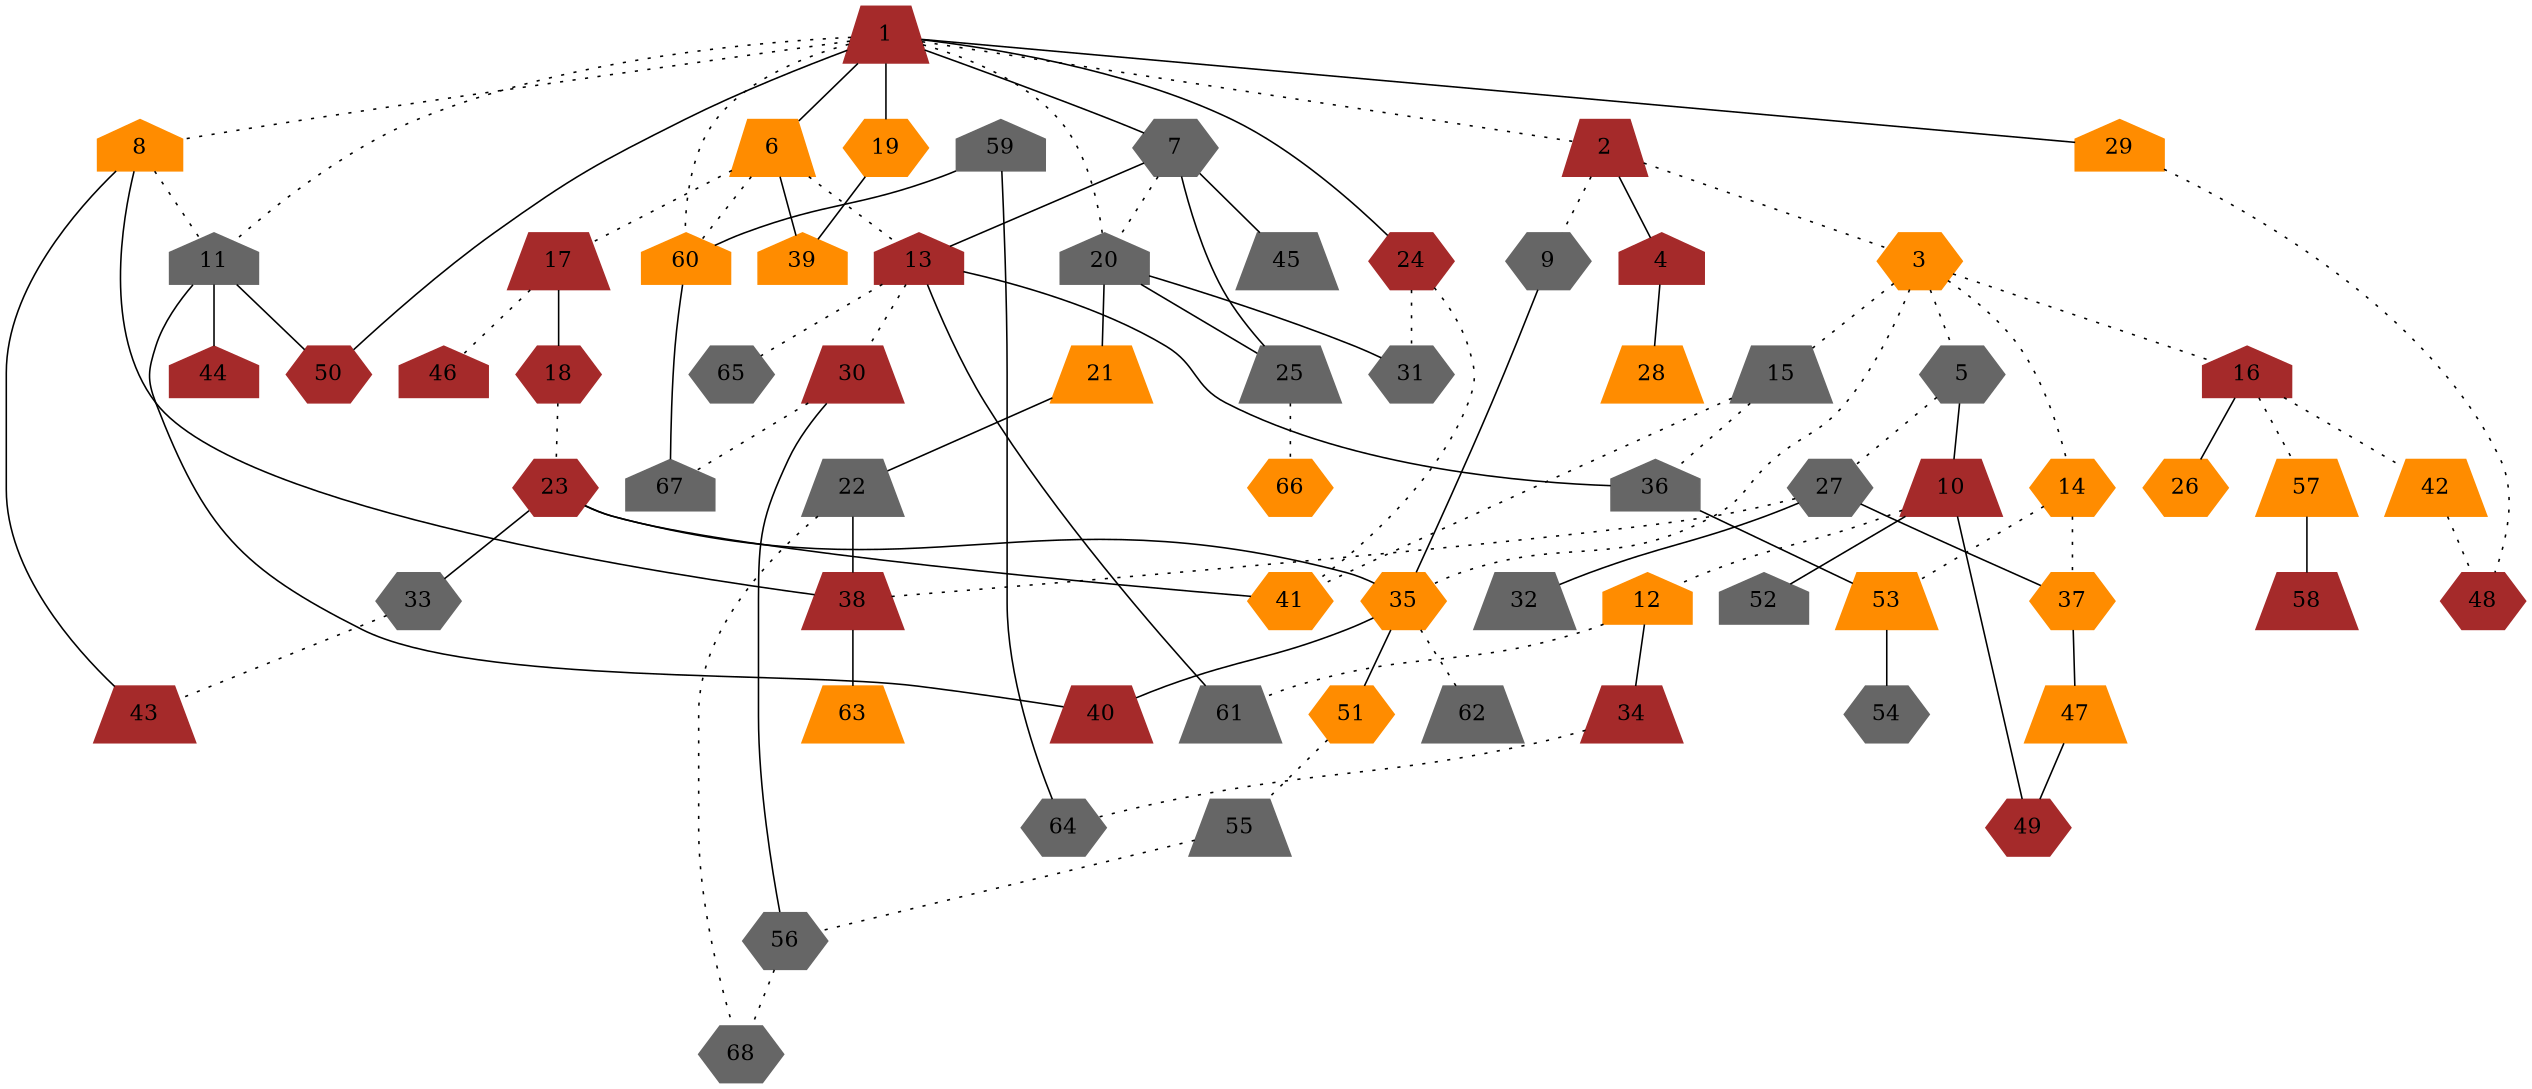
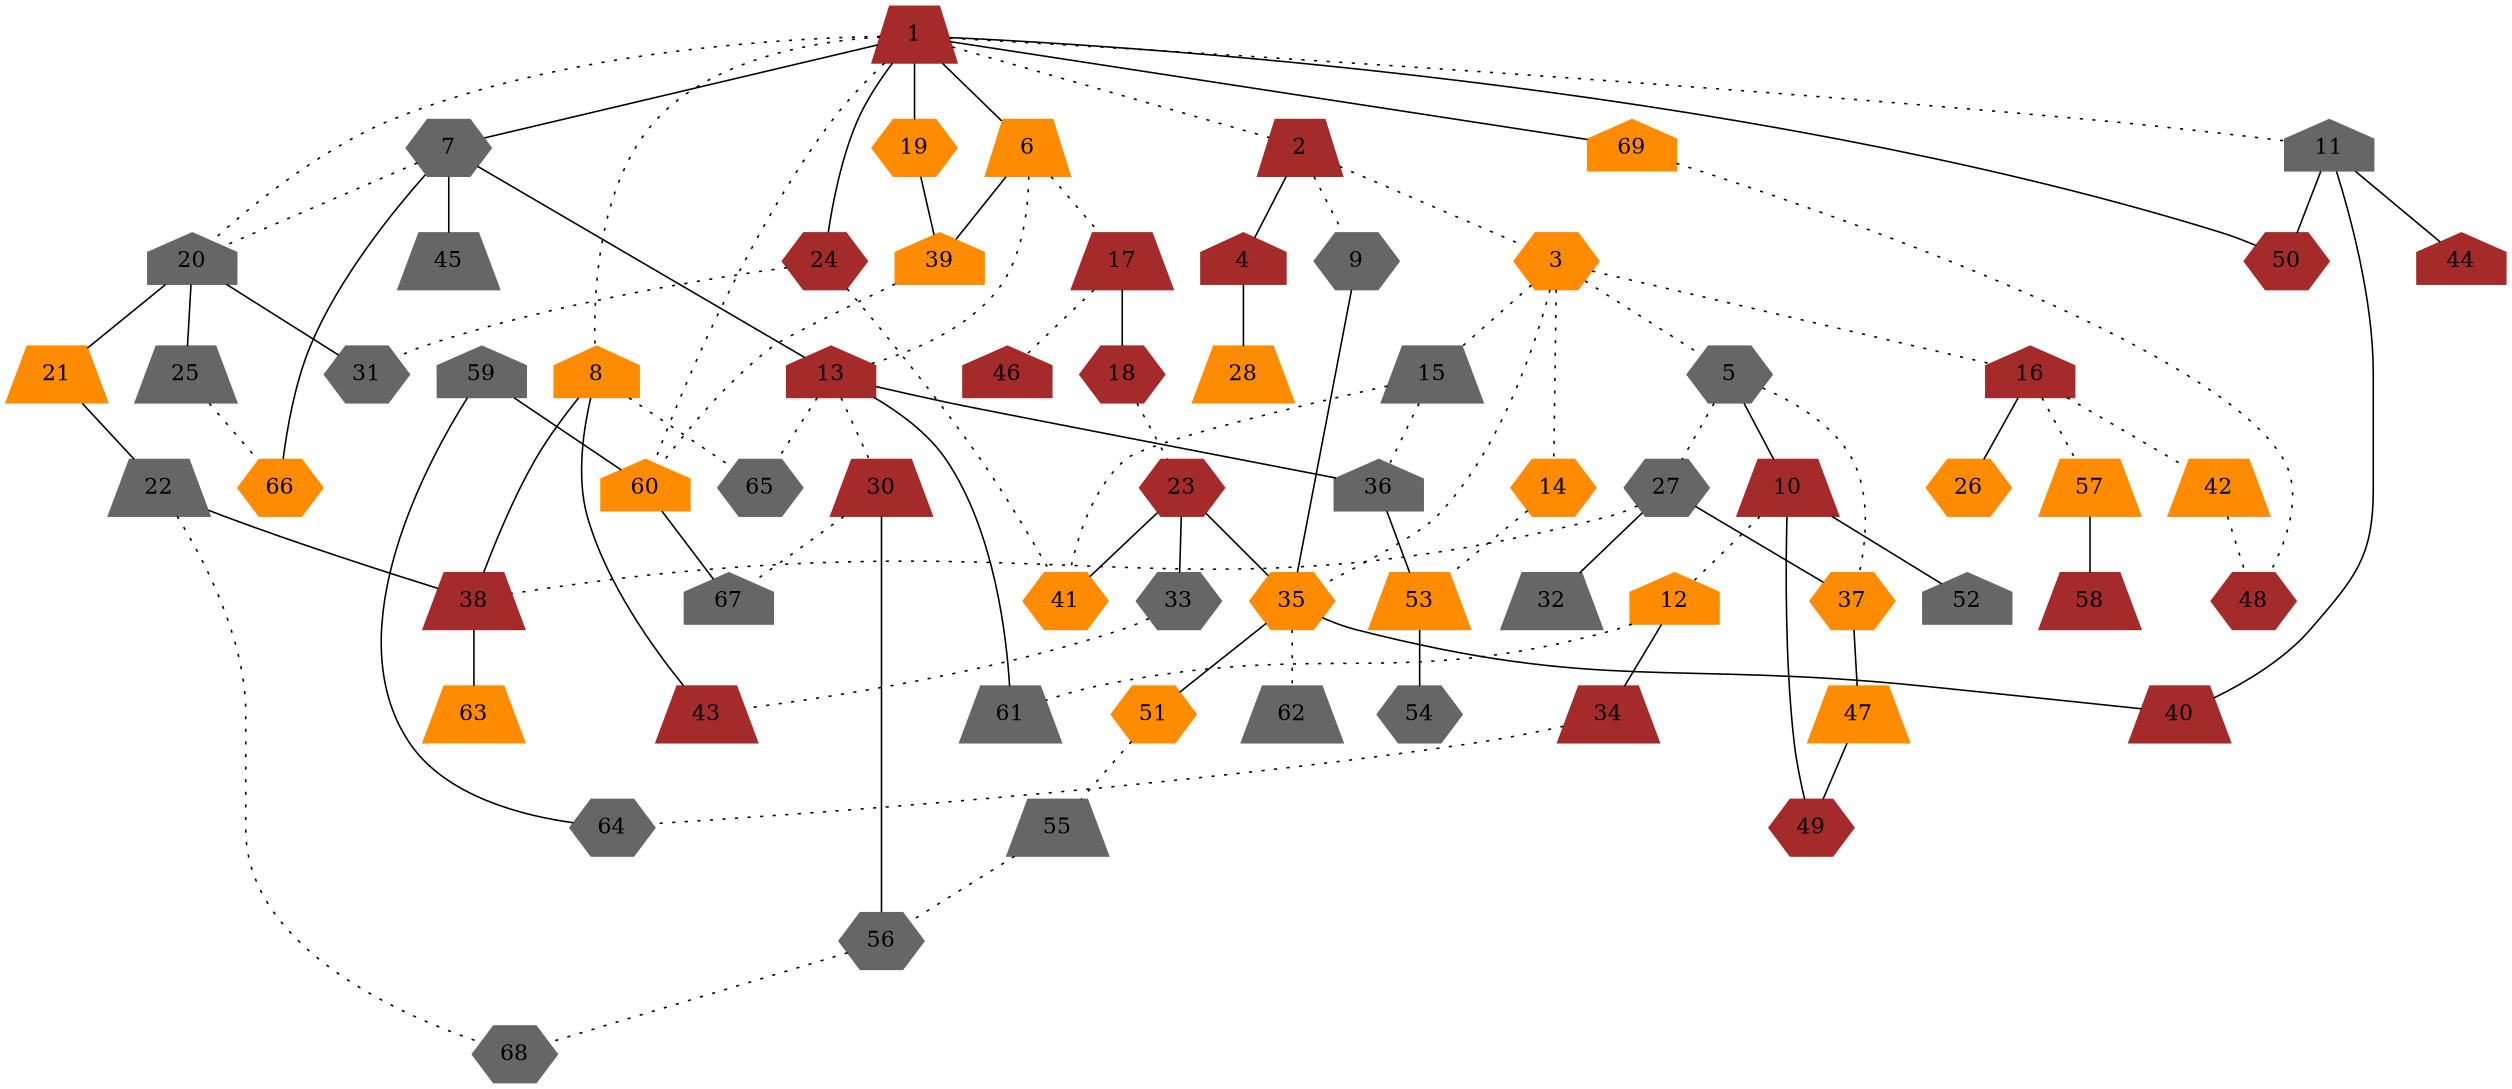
(2120, 148) -> (1632, 148)
(177, 205) -> (694, 441)
(727, 208) -> (762, 355)
(1212, 267) -> (330, 305)
(2072, 545) -> (1852, 459)
